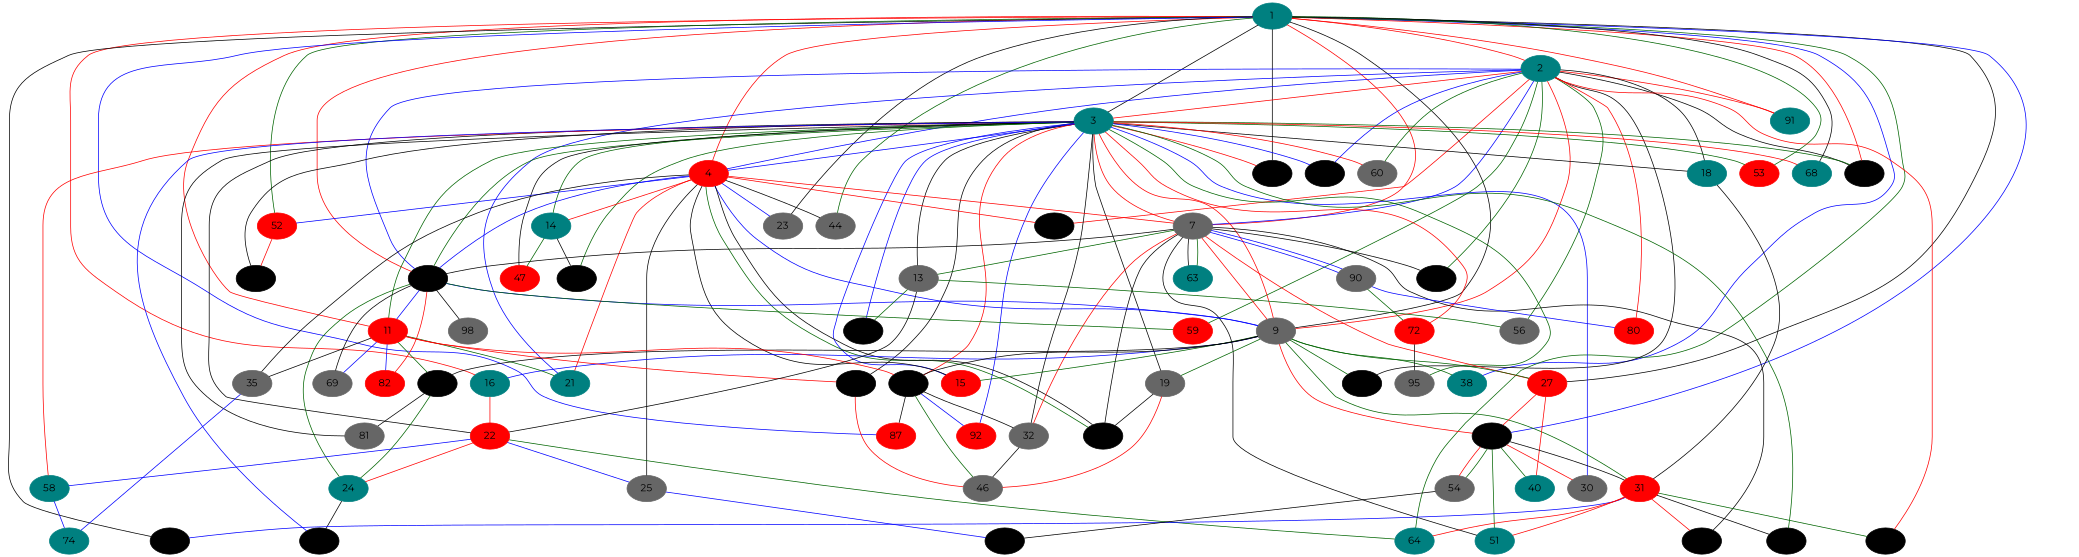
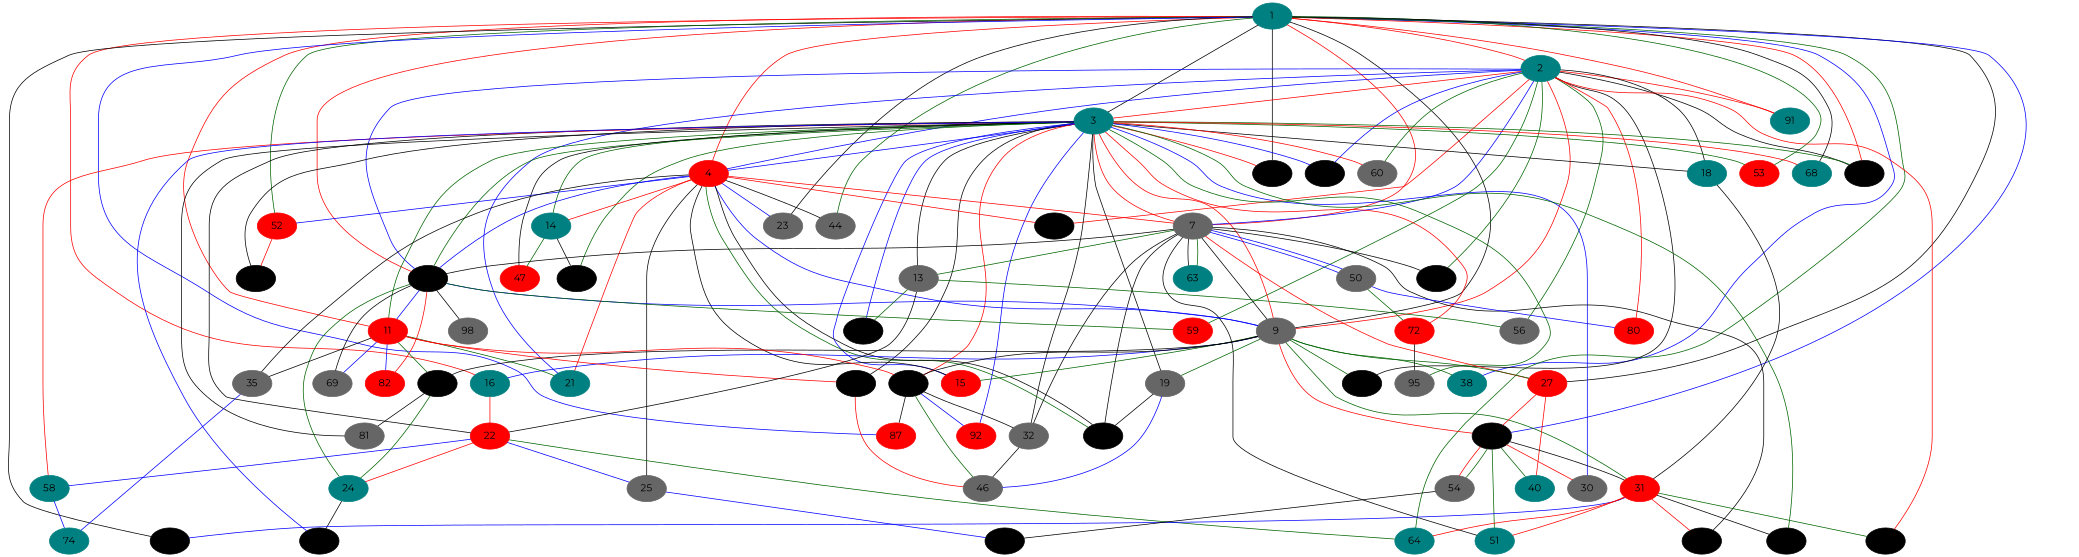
(1234, 279) -> (1234, 279)
(1356, 279) -> (1356, 279)
(1090, 316) -> (1090, 316)
(1098, 467) -> (1098, 467)
